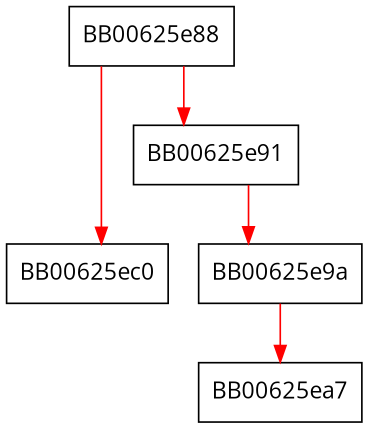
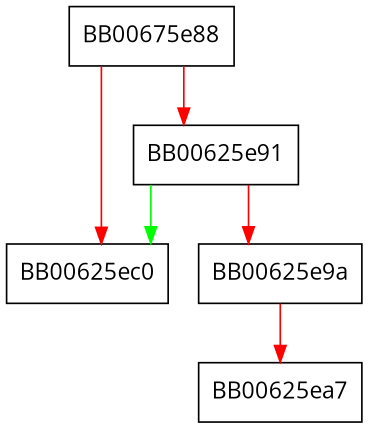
(152, 36) -> (152, 36)
none -> (151, 206)
